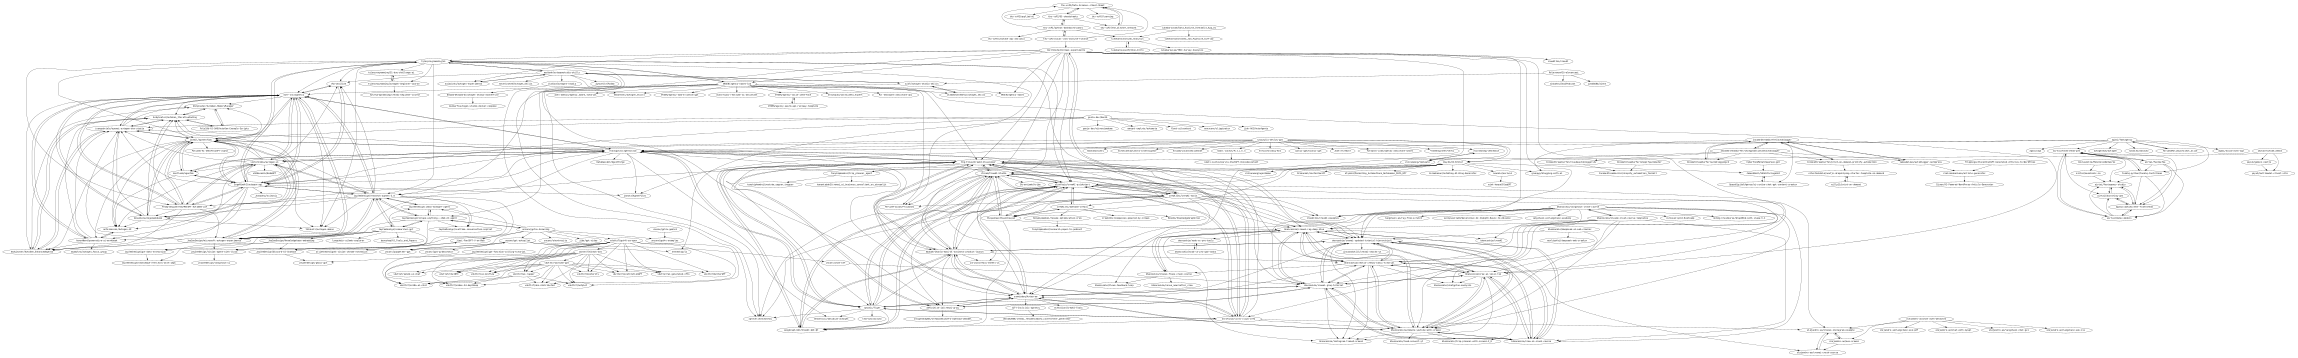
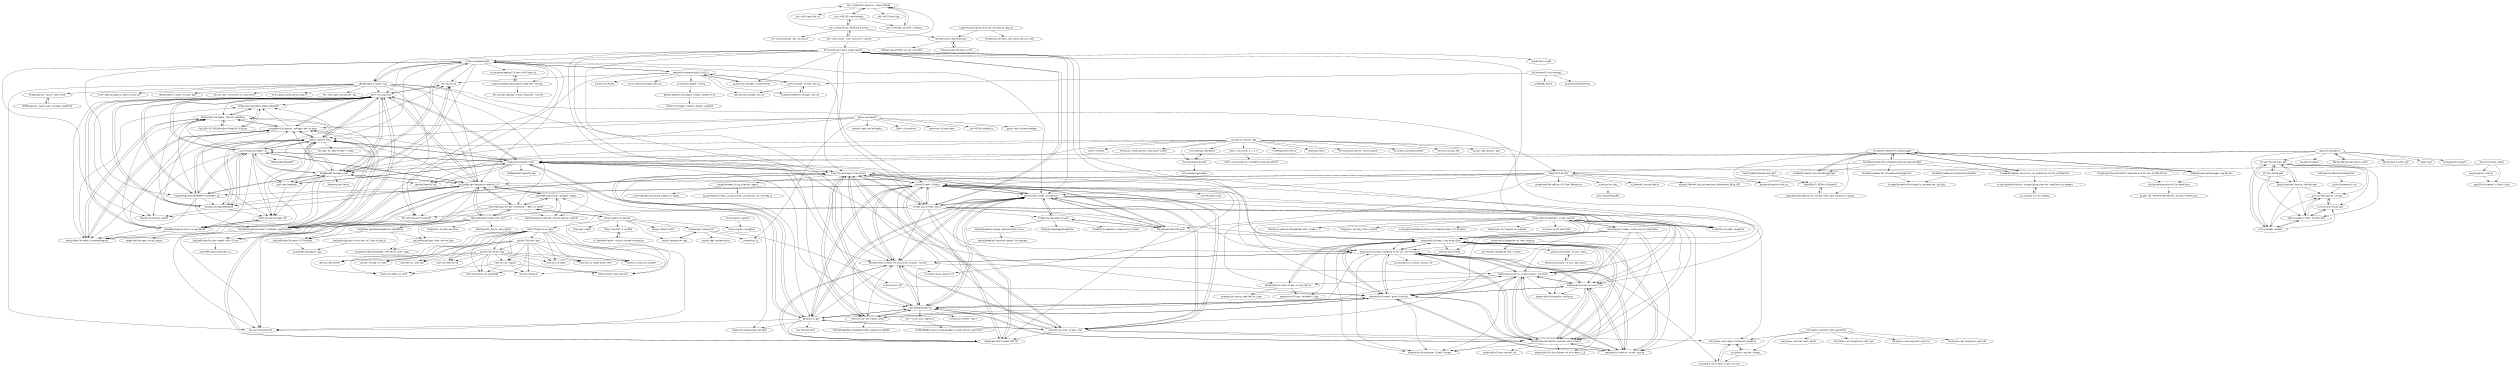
(1012, 95) -> none
none -> (287, 145)
(1547, 173) -> (1774, 185)
none -> (508, 236)
